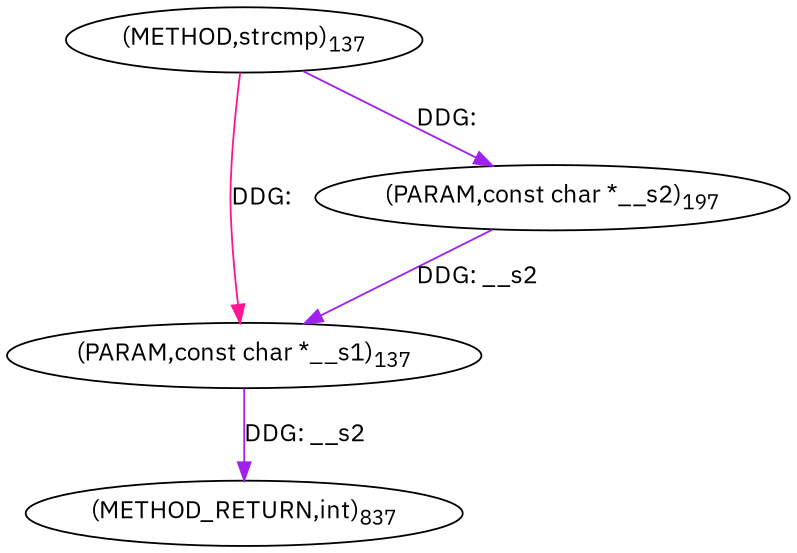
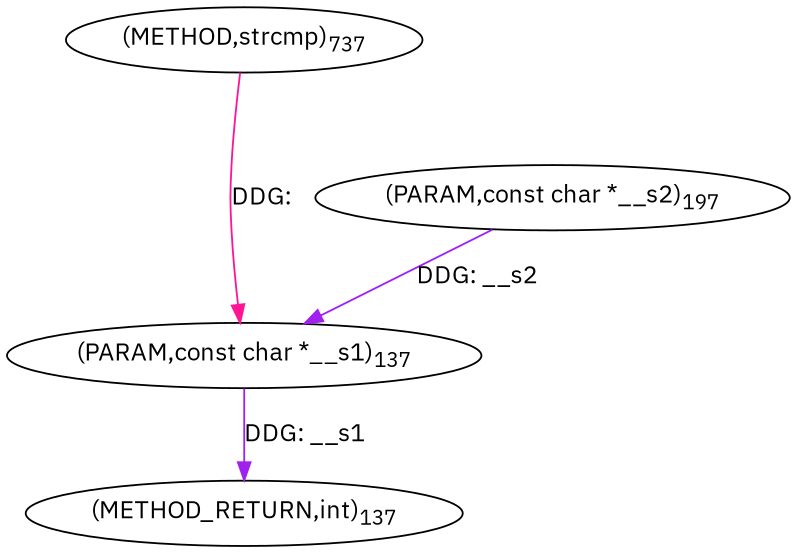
(348, 37) -> (348, 37)
(389, 114) -> none
(305, 434) -> (305, 434)
(378, 511) -> (378, 511)
